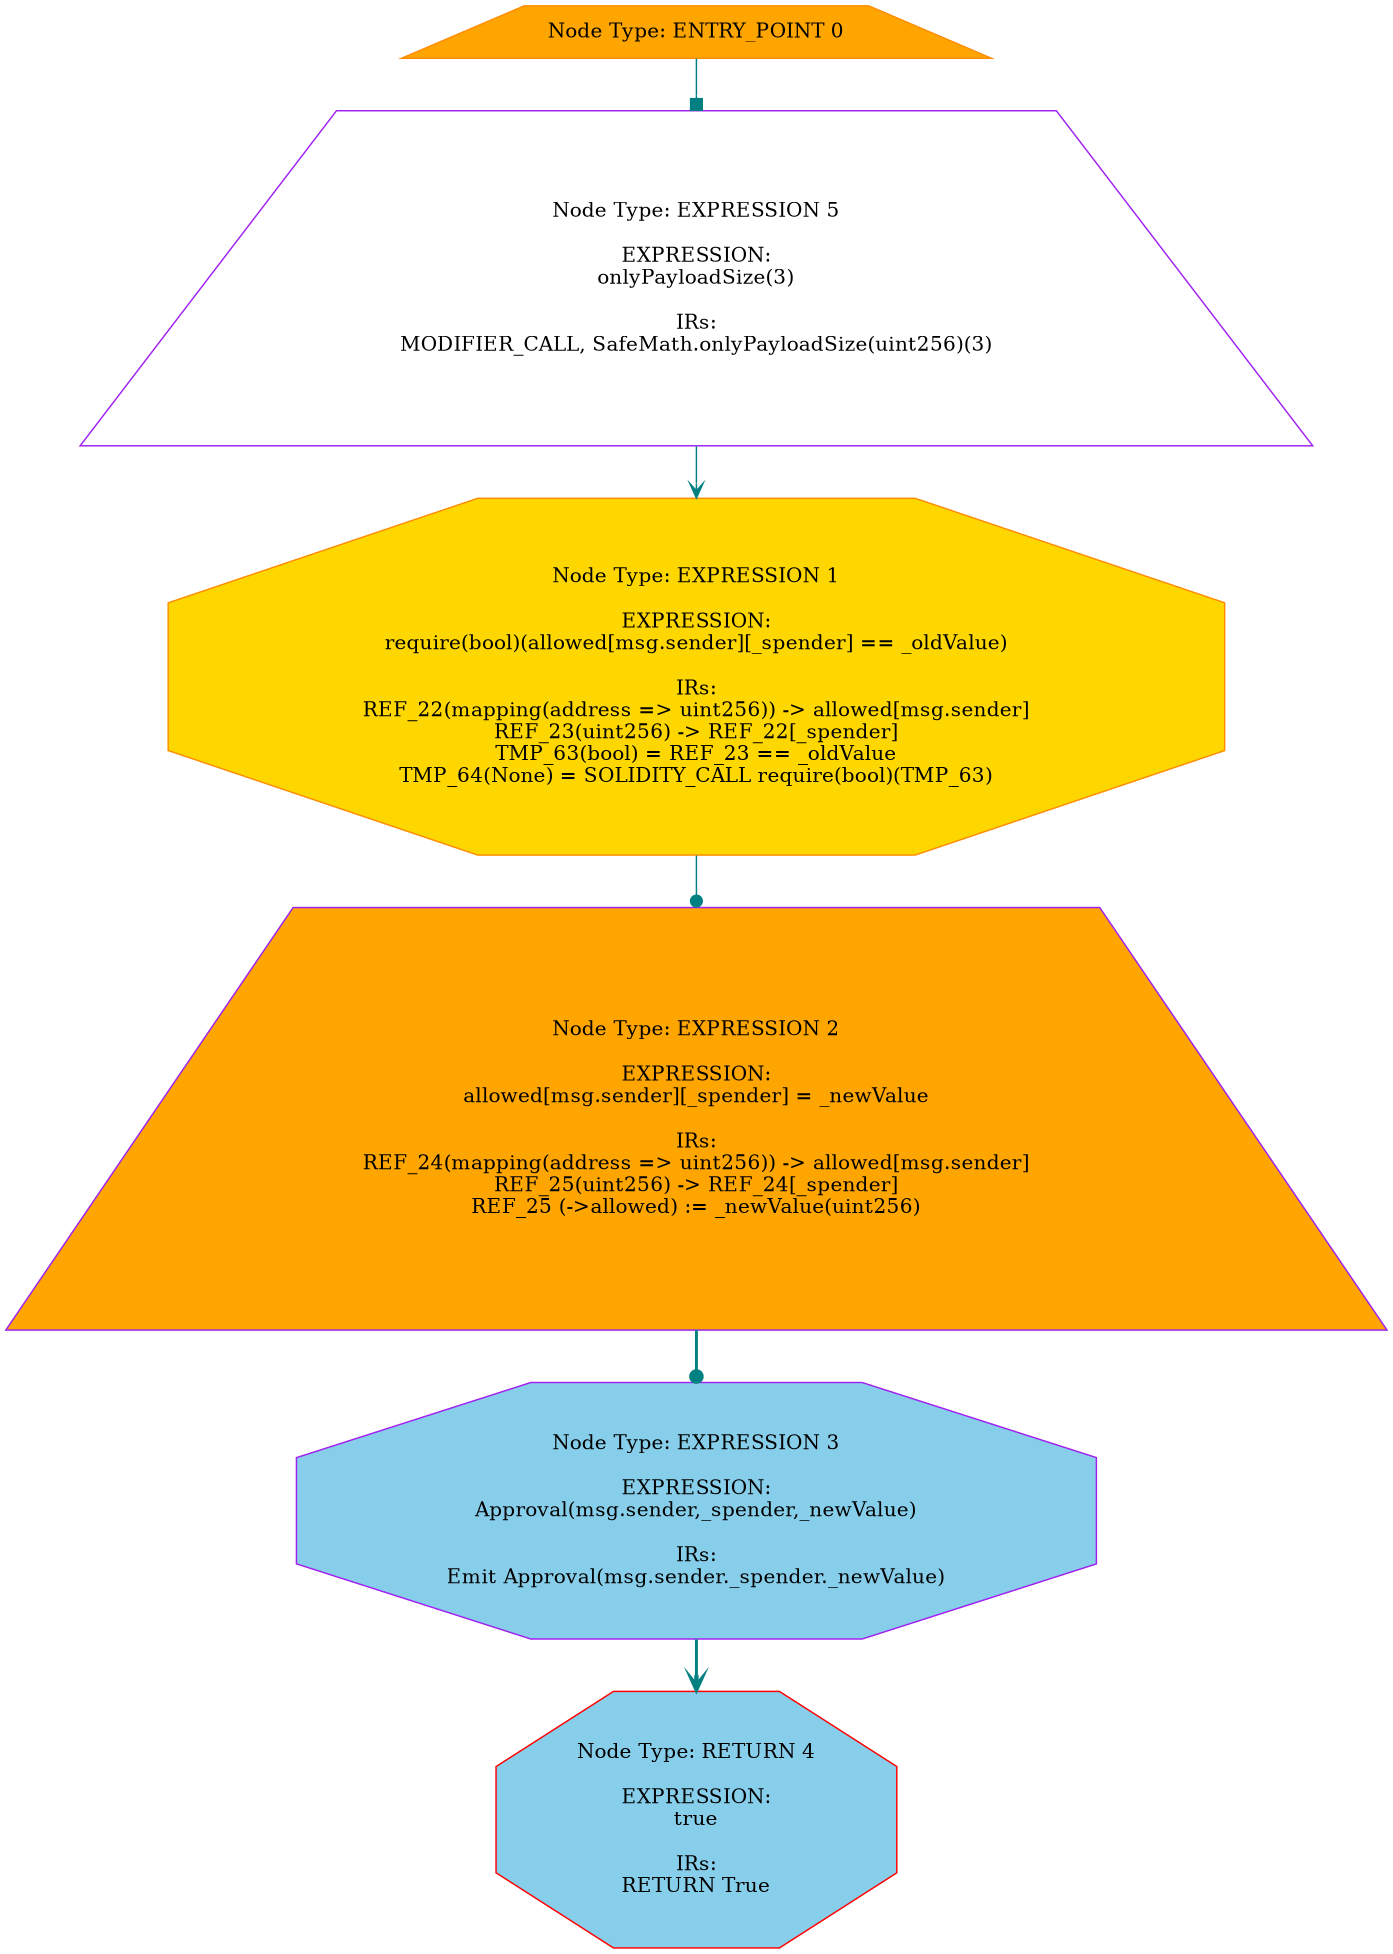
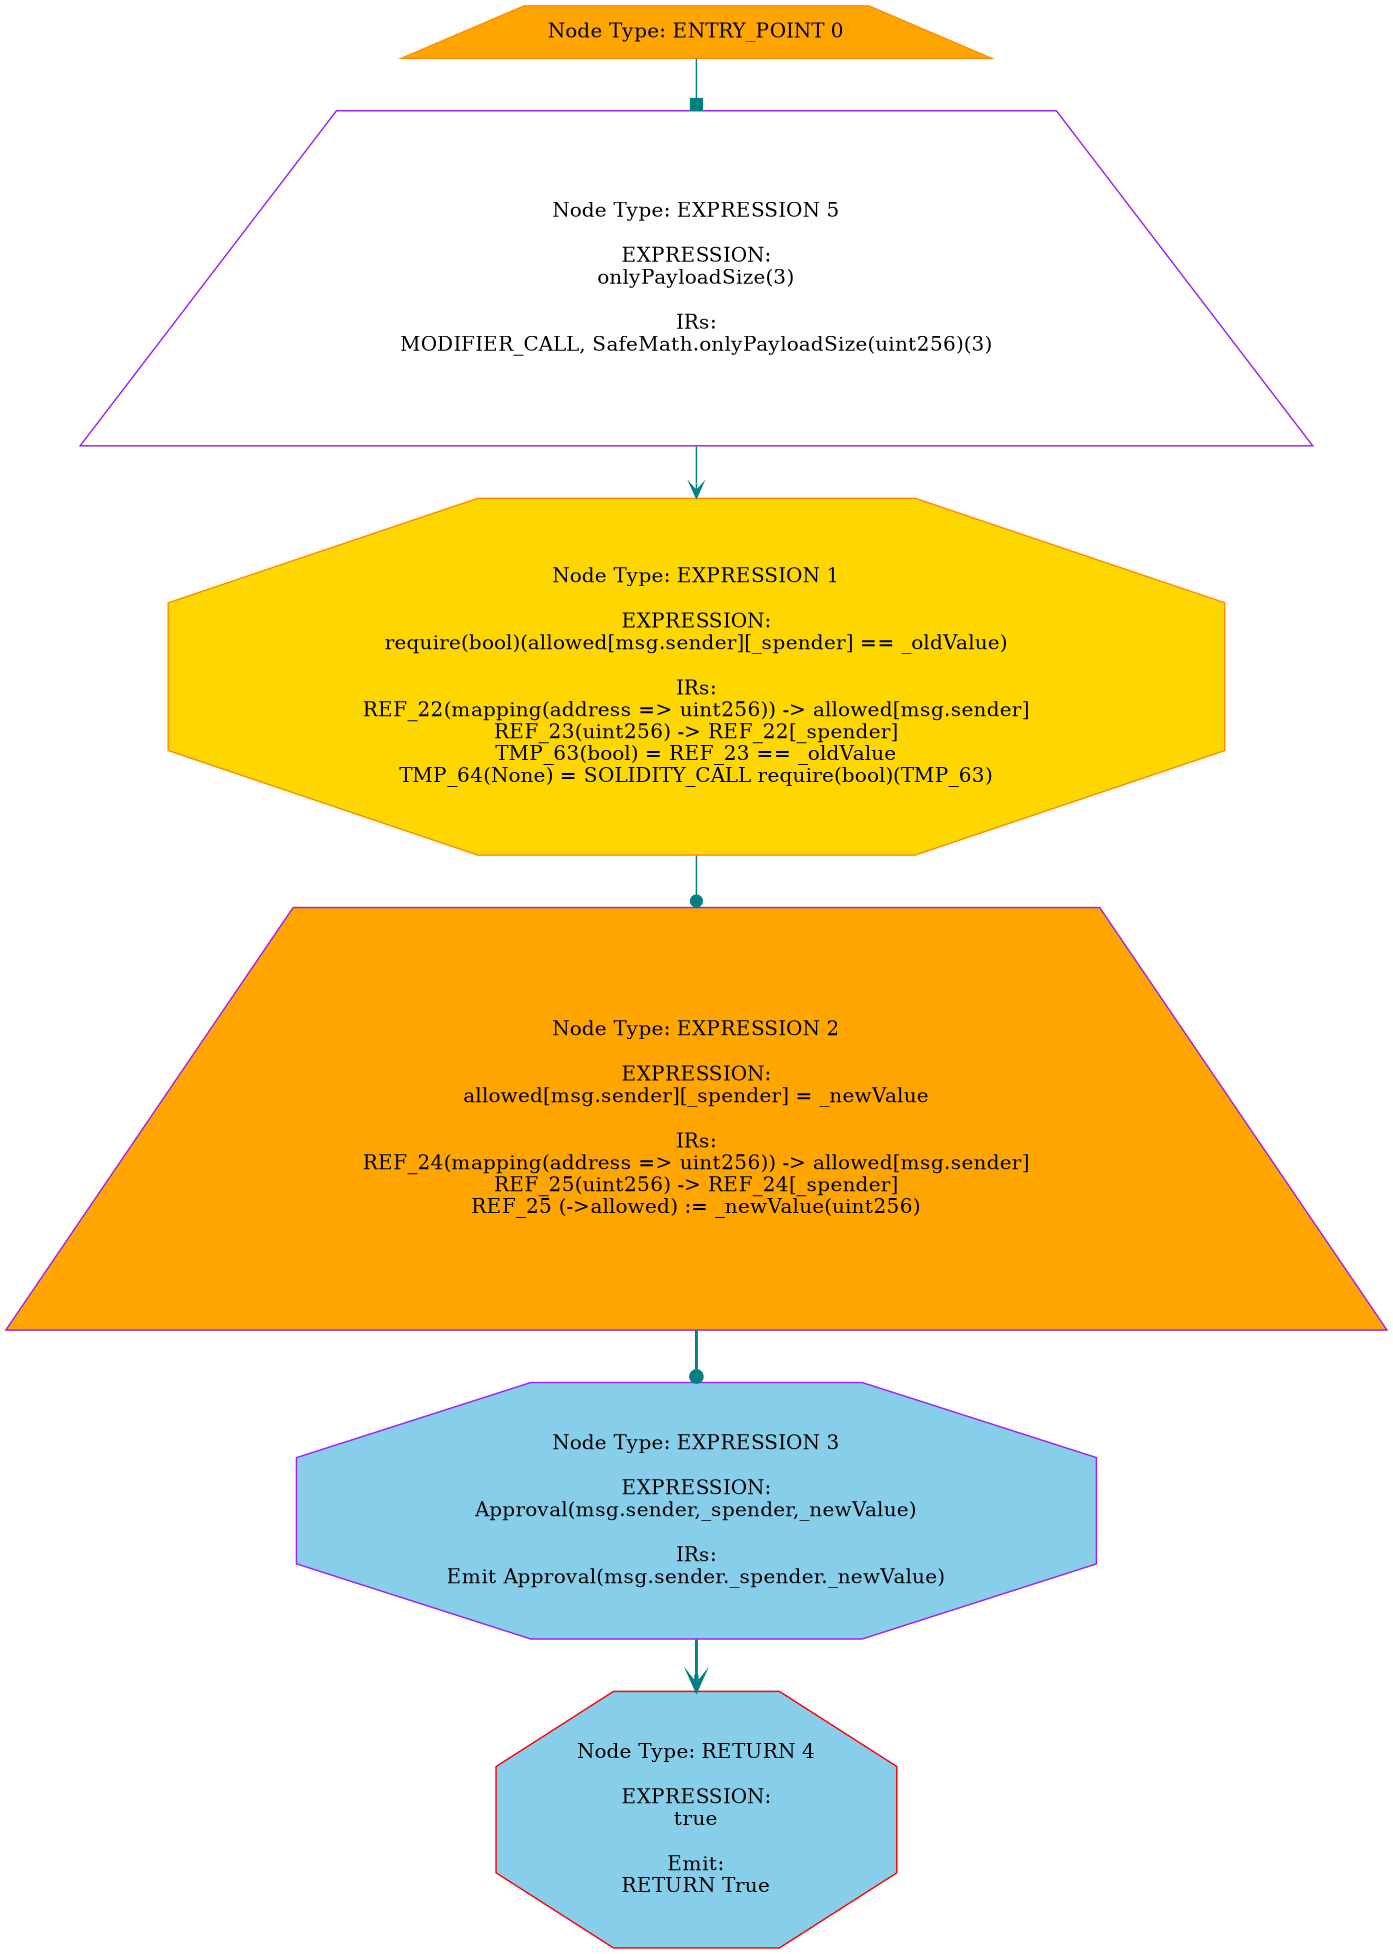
(696, 1820) -> (696, 1820)
